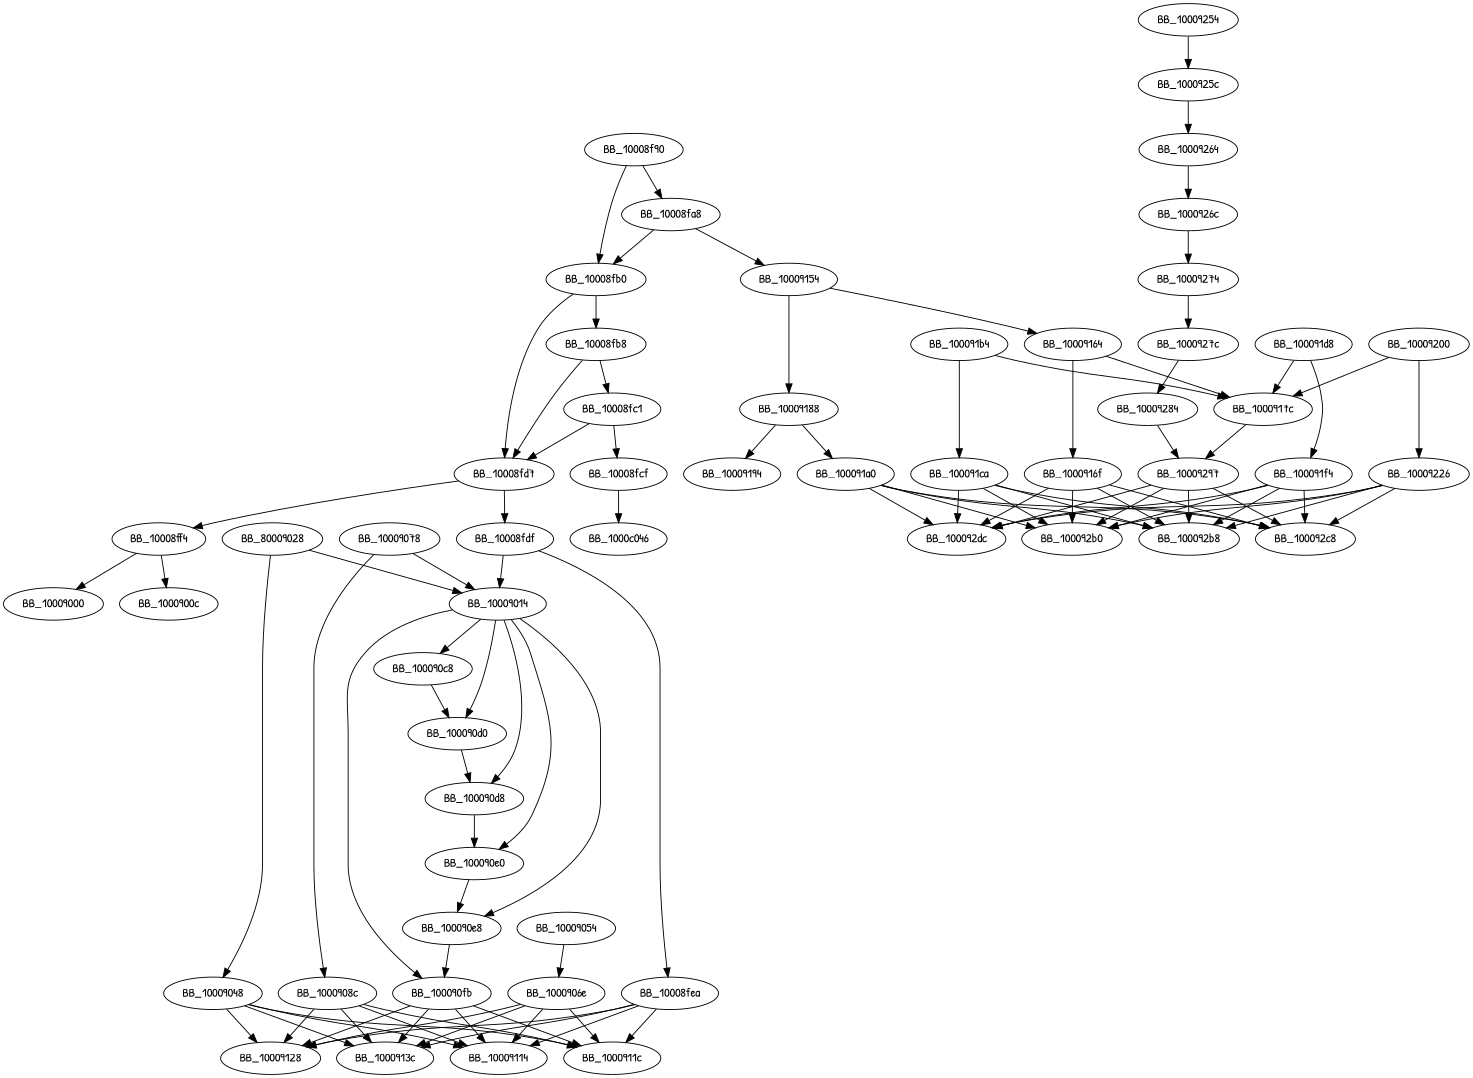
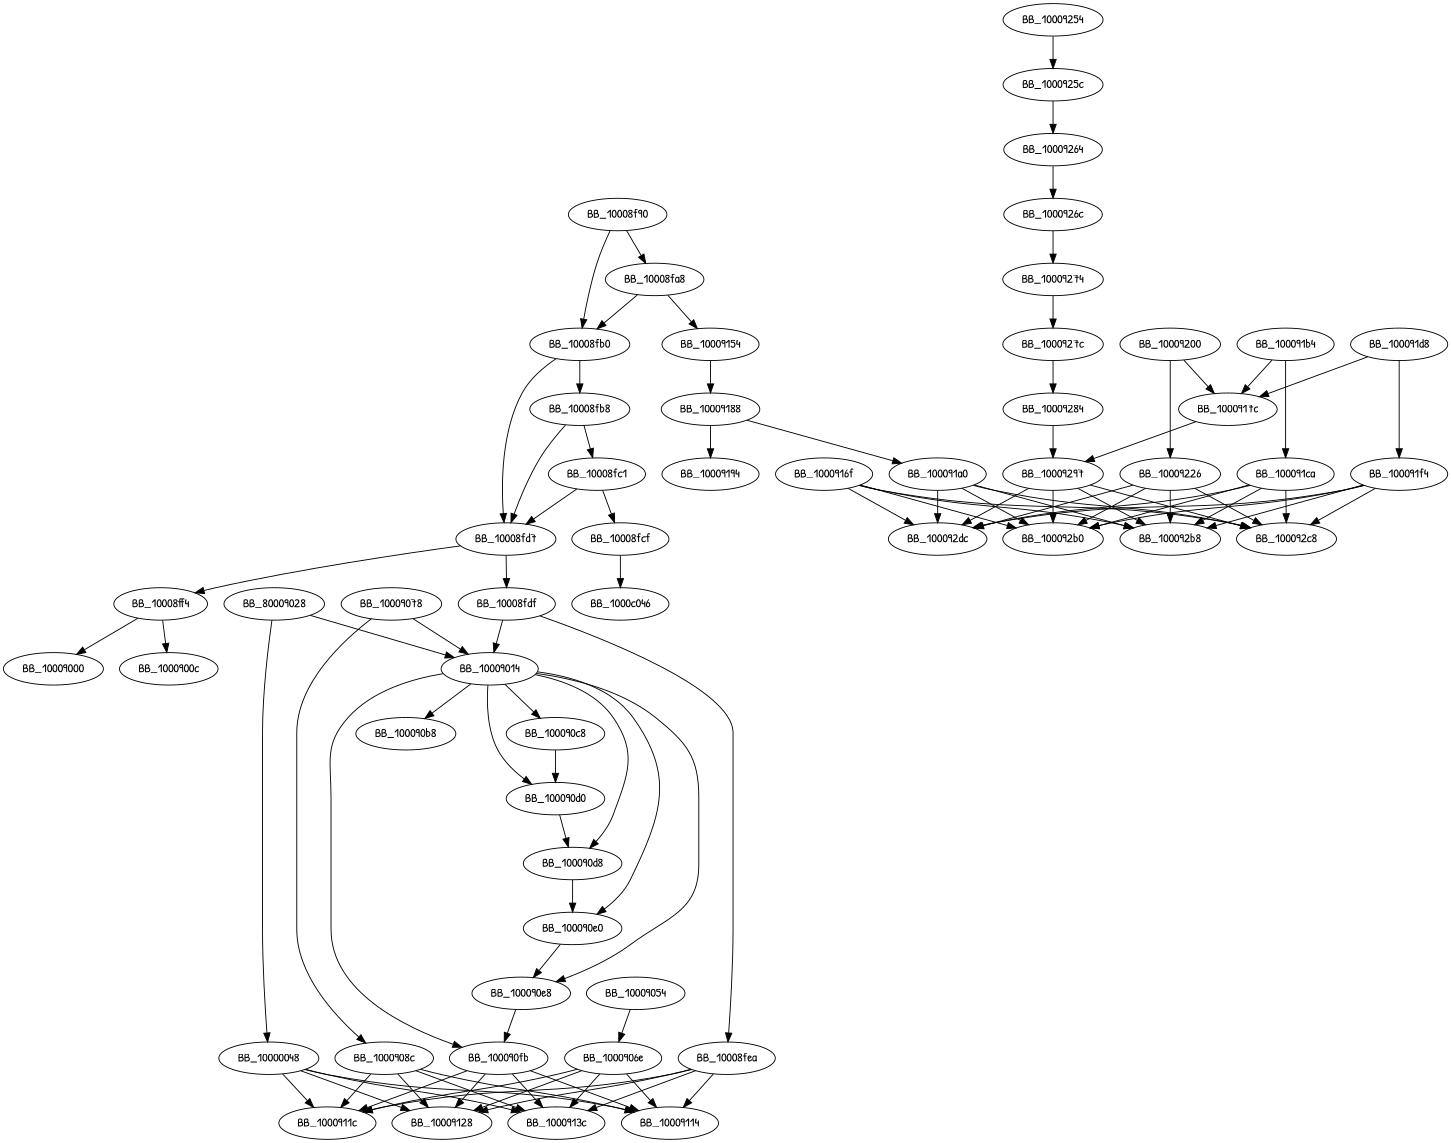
(1073, 344) -> none
none -> (406, 734)
(213, 993) -> (269, 1058)
